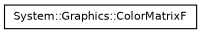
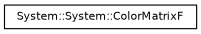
(101, 17) -> (101, 17)
